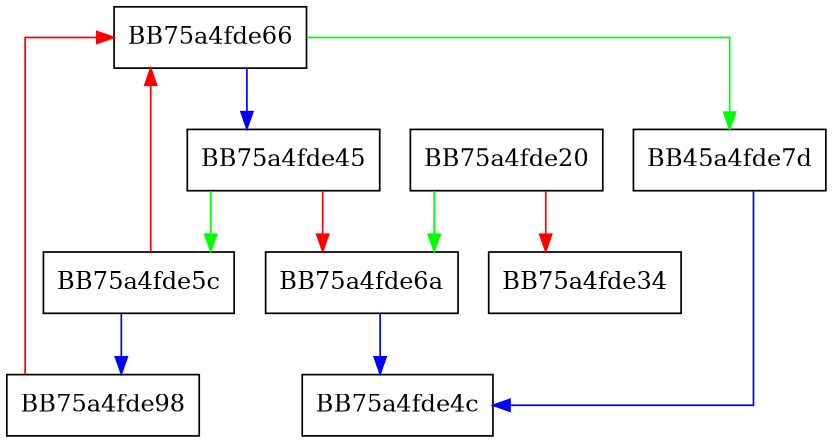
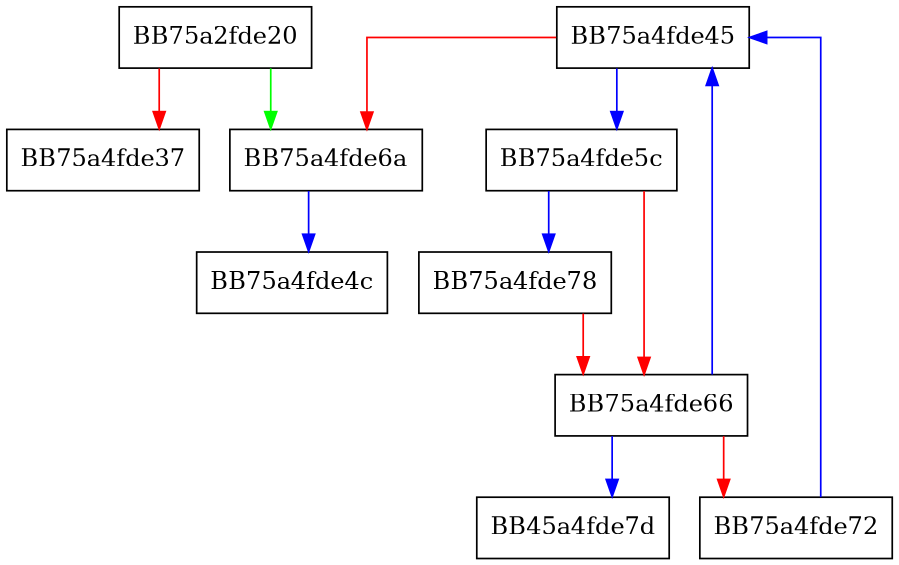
(556, 37) -> (612, 458)
(507, 160) -> (215, 37)
(211, 213) -> (617, 90)
(585, 283) -> (103, 160)
(103, 405) -> (515, 283)
(739, 405) -> none
none -> (796, 528)
